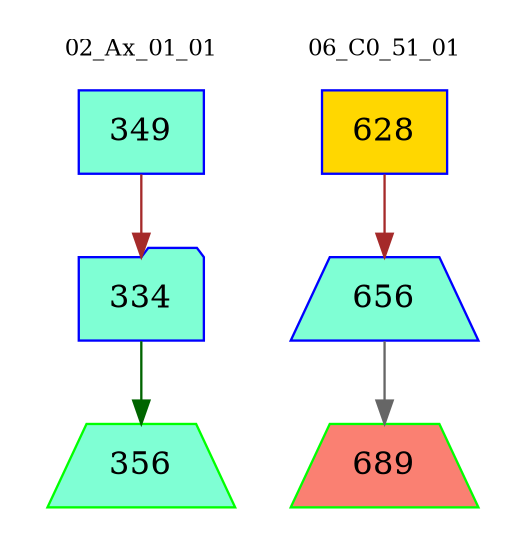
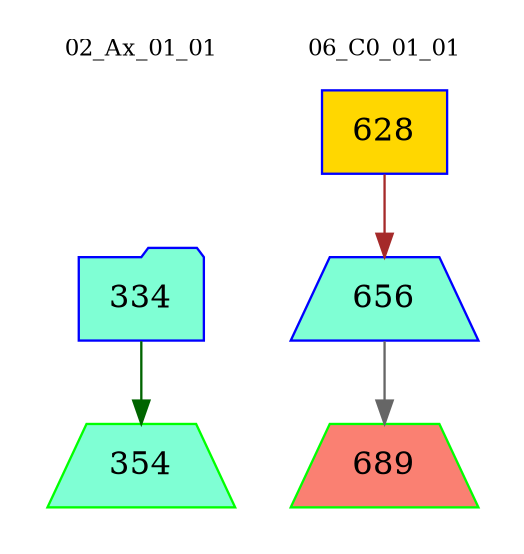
(385, 50) -> (385, 50)
(141, 132) -> none
(141, 466) -> (141, 466)
